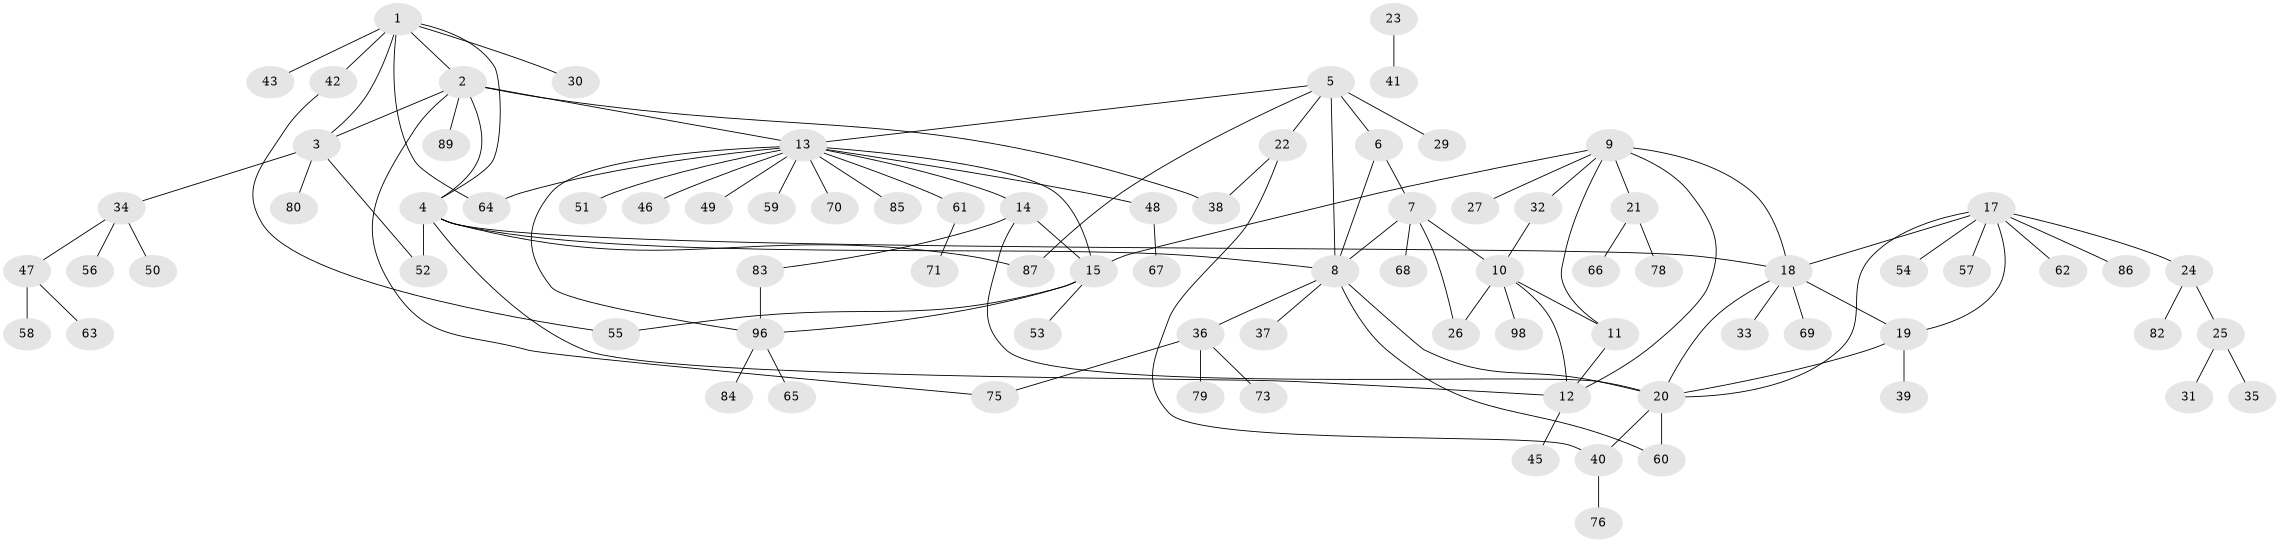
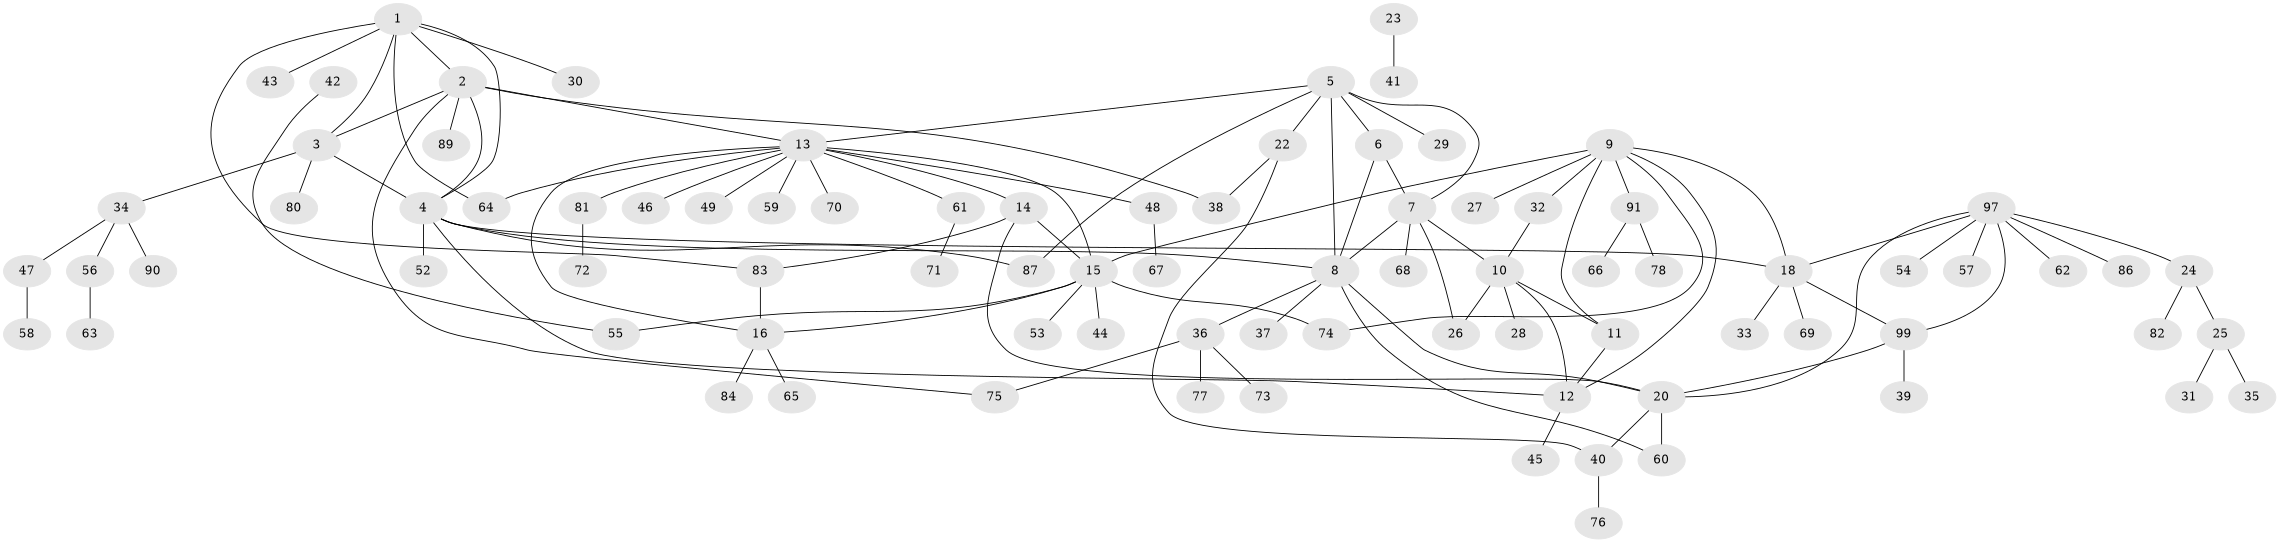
(366, 51) -> (336, 241)
none -> (1458, 115)
(368, 206) -> (370, 177)
(583, 208) -> (583, 208)
(898, 208) -> none
(1634, 208) -> (1634, 208)
(1992, 208) -> (1992, 208)
(153, 271) -> (153, 271)
none -> (583, 271)
(59, 303) -> (90, 303)
(1710, 322) -> none
(760, 334) -> (760, 334)
none -> (1101, 334)
none -> (1326, 334)
(1519, 334) -> (1519, 334)
(1904, 334) -> (1904, 334)
(1200, 397) -> (1200, 397)
